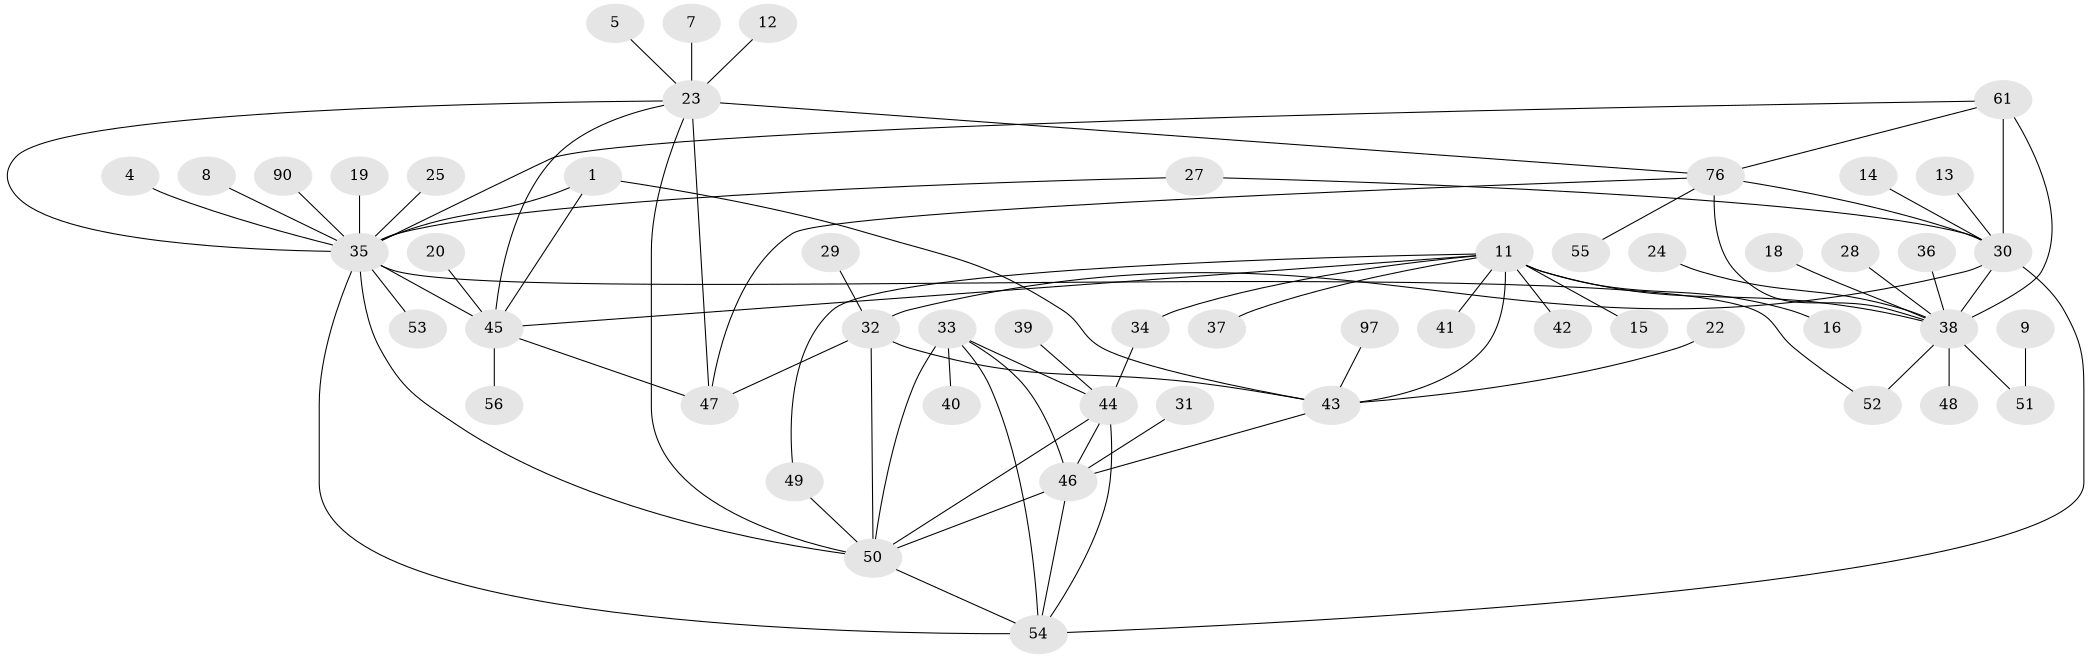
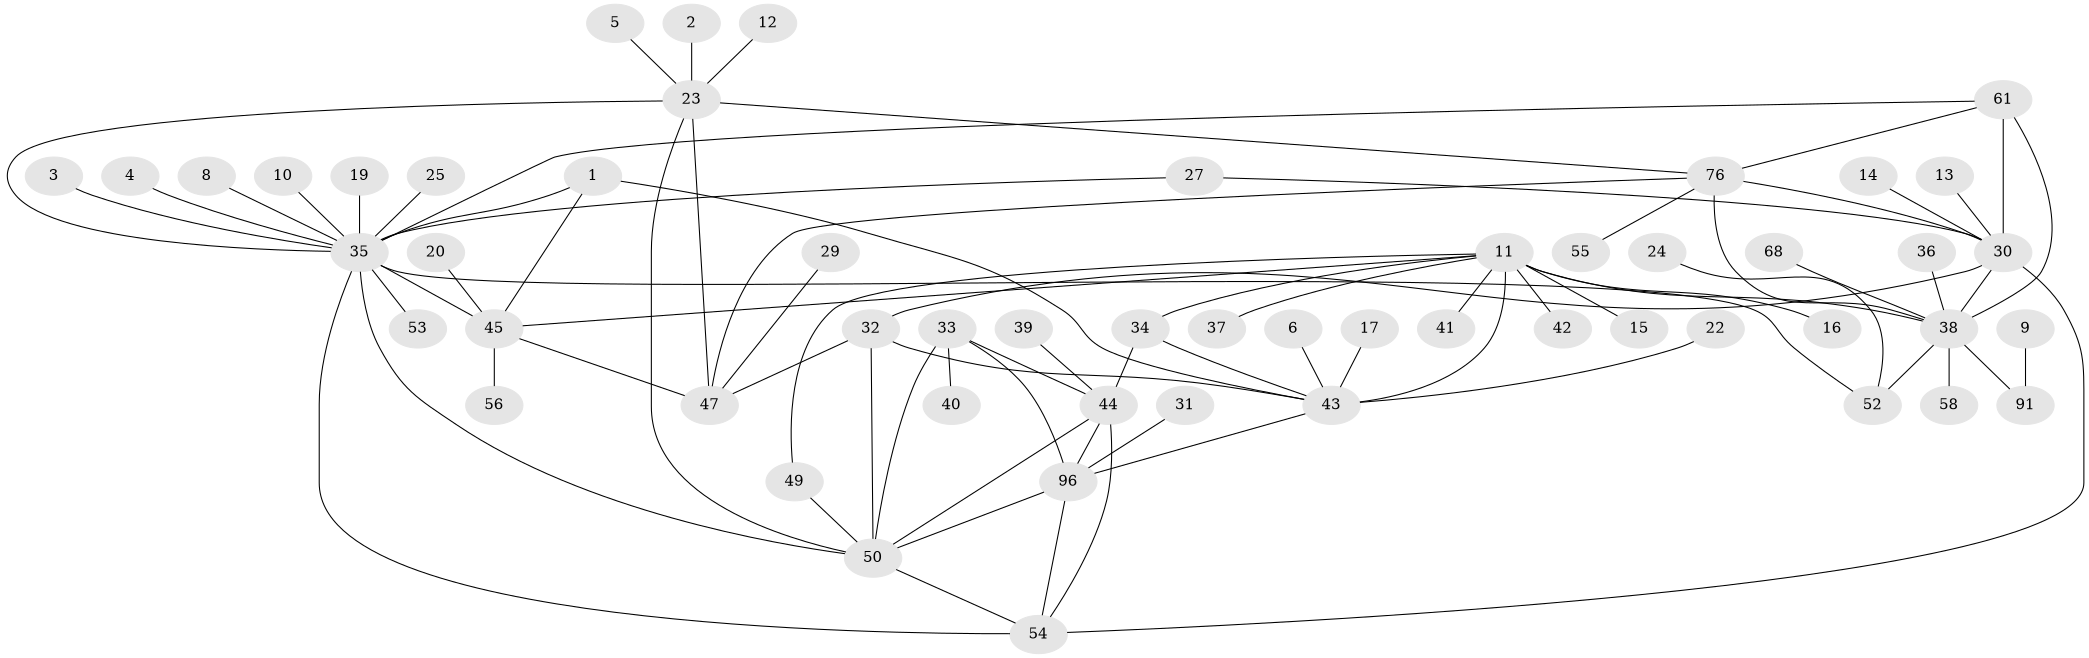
(692, 23) -> (692, 23)
(541, 174) -> none
none -> (54, 176)
(283, 176) -> (283, 176)
(1774, 253) -> (1774, 253)
(1850, 253) -> none
(851, 291) -> (770, 329)
(1803, 291) -> (1805, 277)
none -> (1293, 329)
(1370, 329) -> (1370, 329)
none -> (1234, 370)
(1949, 405) -> (1949, 405)
(2026, 405) -> (2026, 405)
(1018, 475) -> none
(1068, 482) -> (1068, 482)
